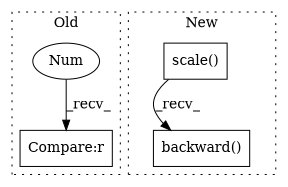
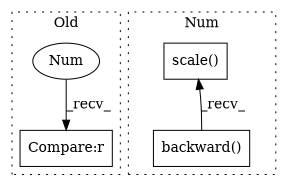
(202, 24) -> (202, 24)
(154, 100) -> (201, 110)
